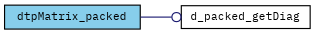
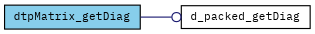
(72, 17) -> (72, 17)
